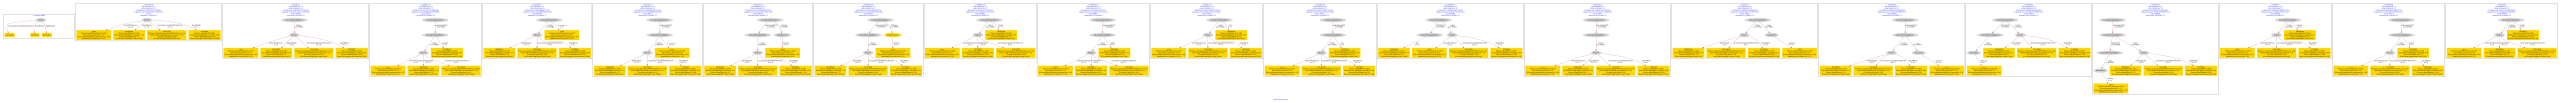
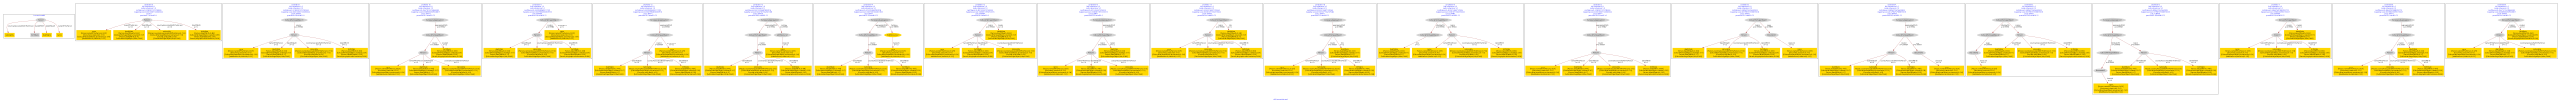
(35, 35) -> (35, 35)
none -> (59, 35)
